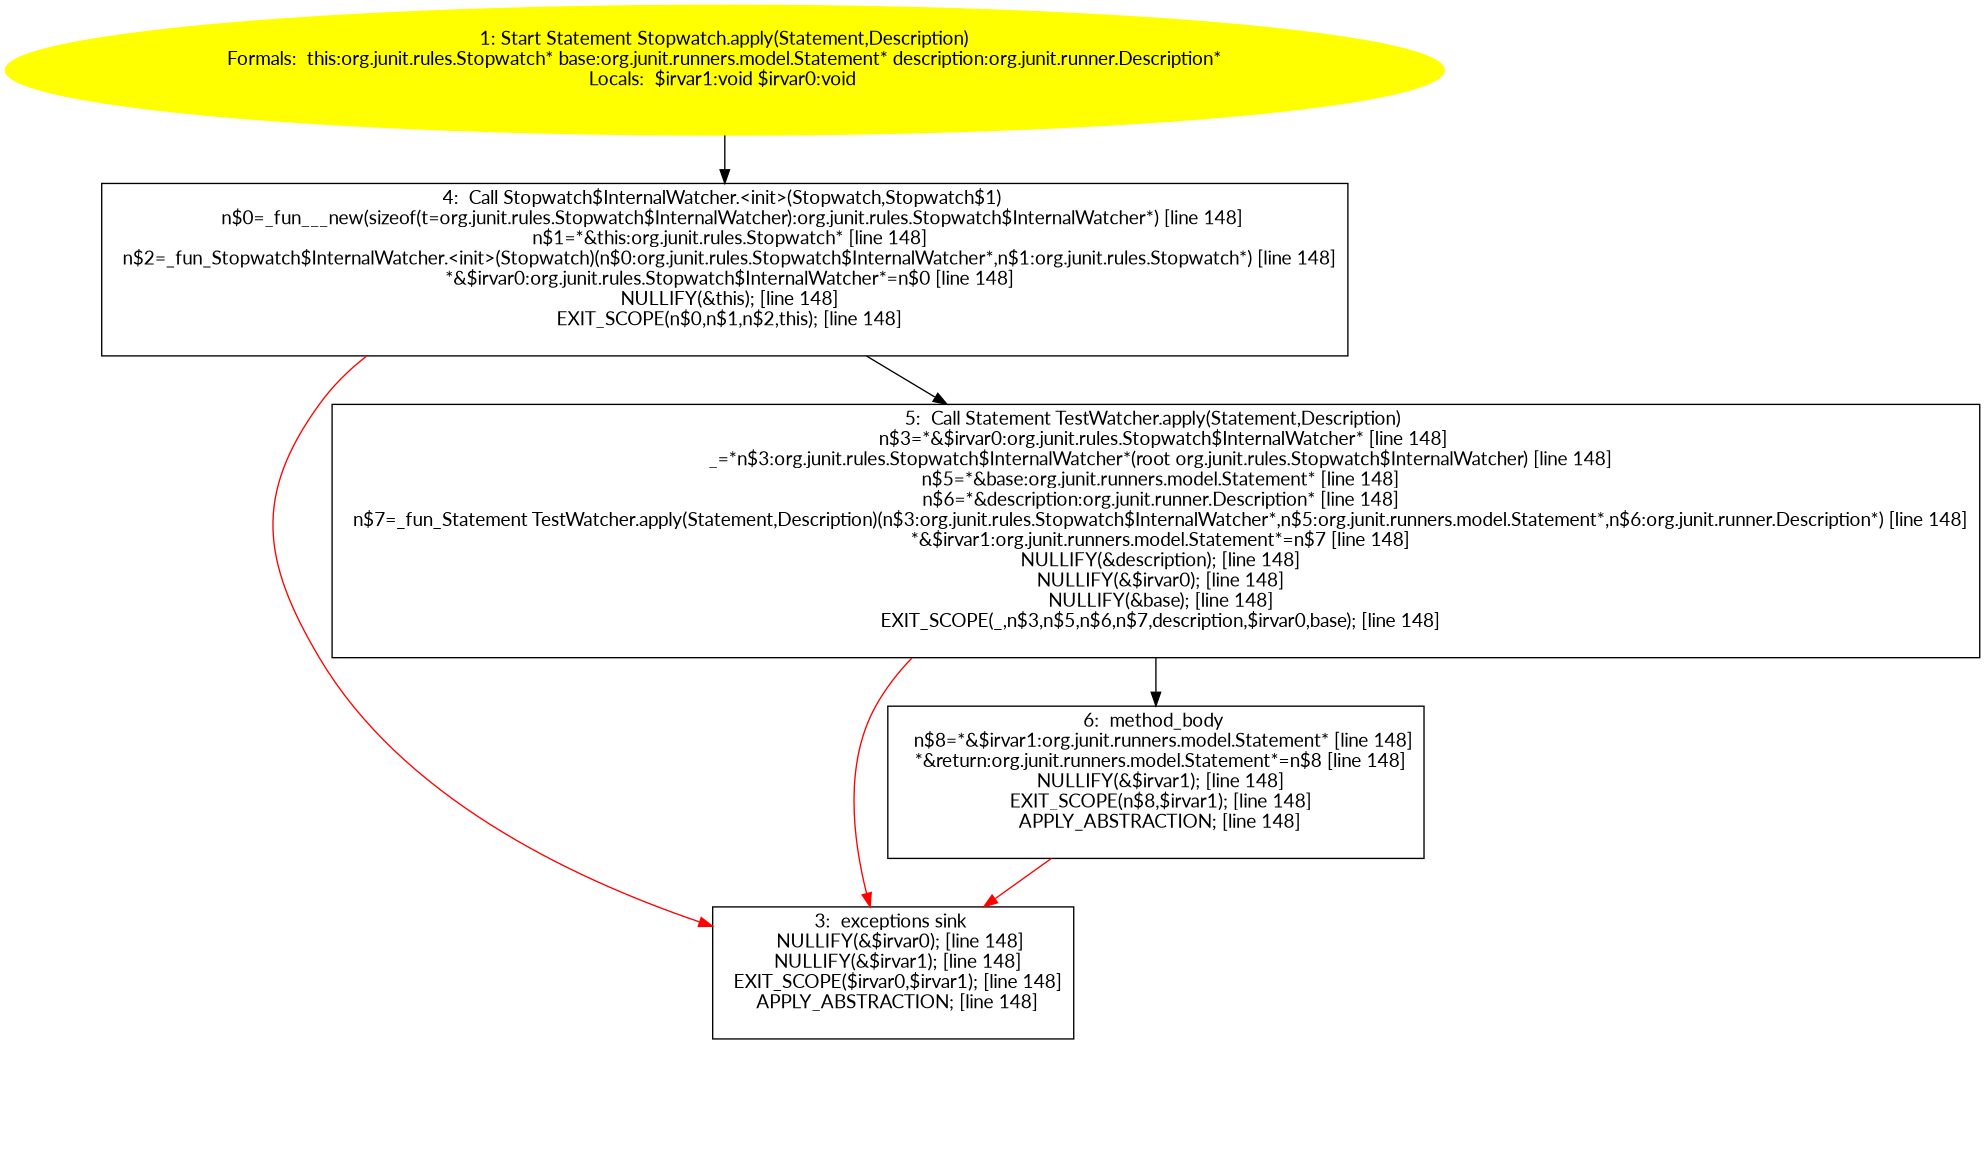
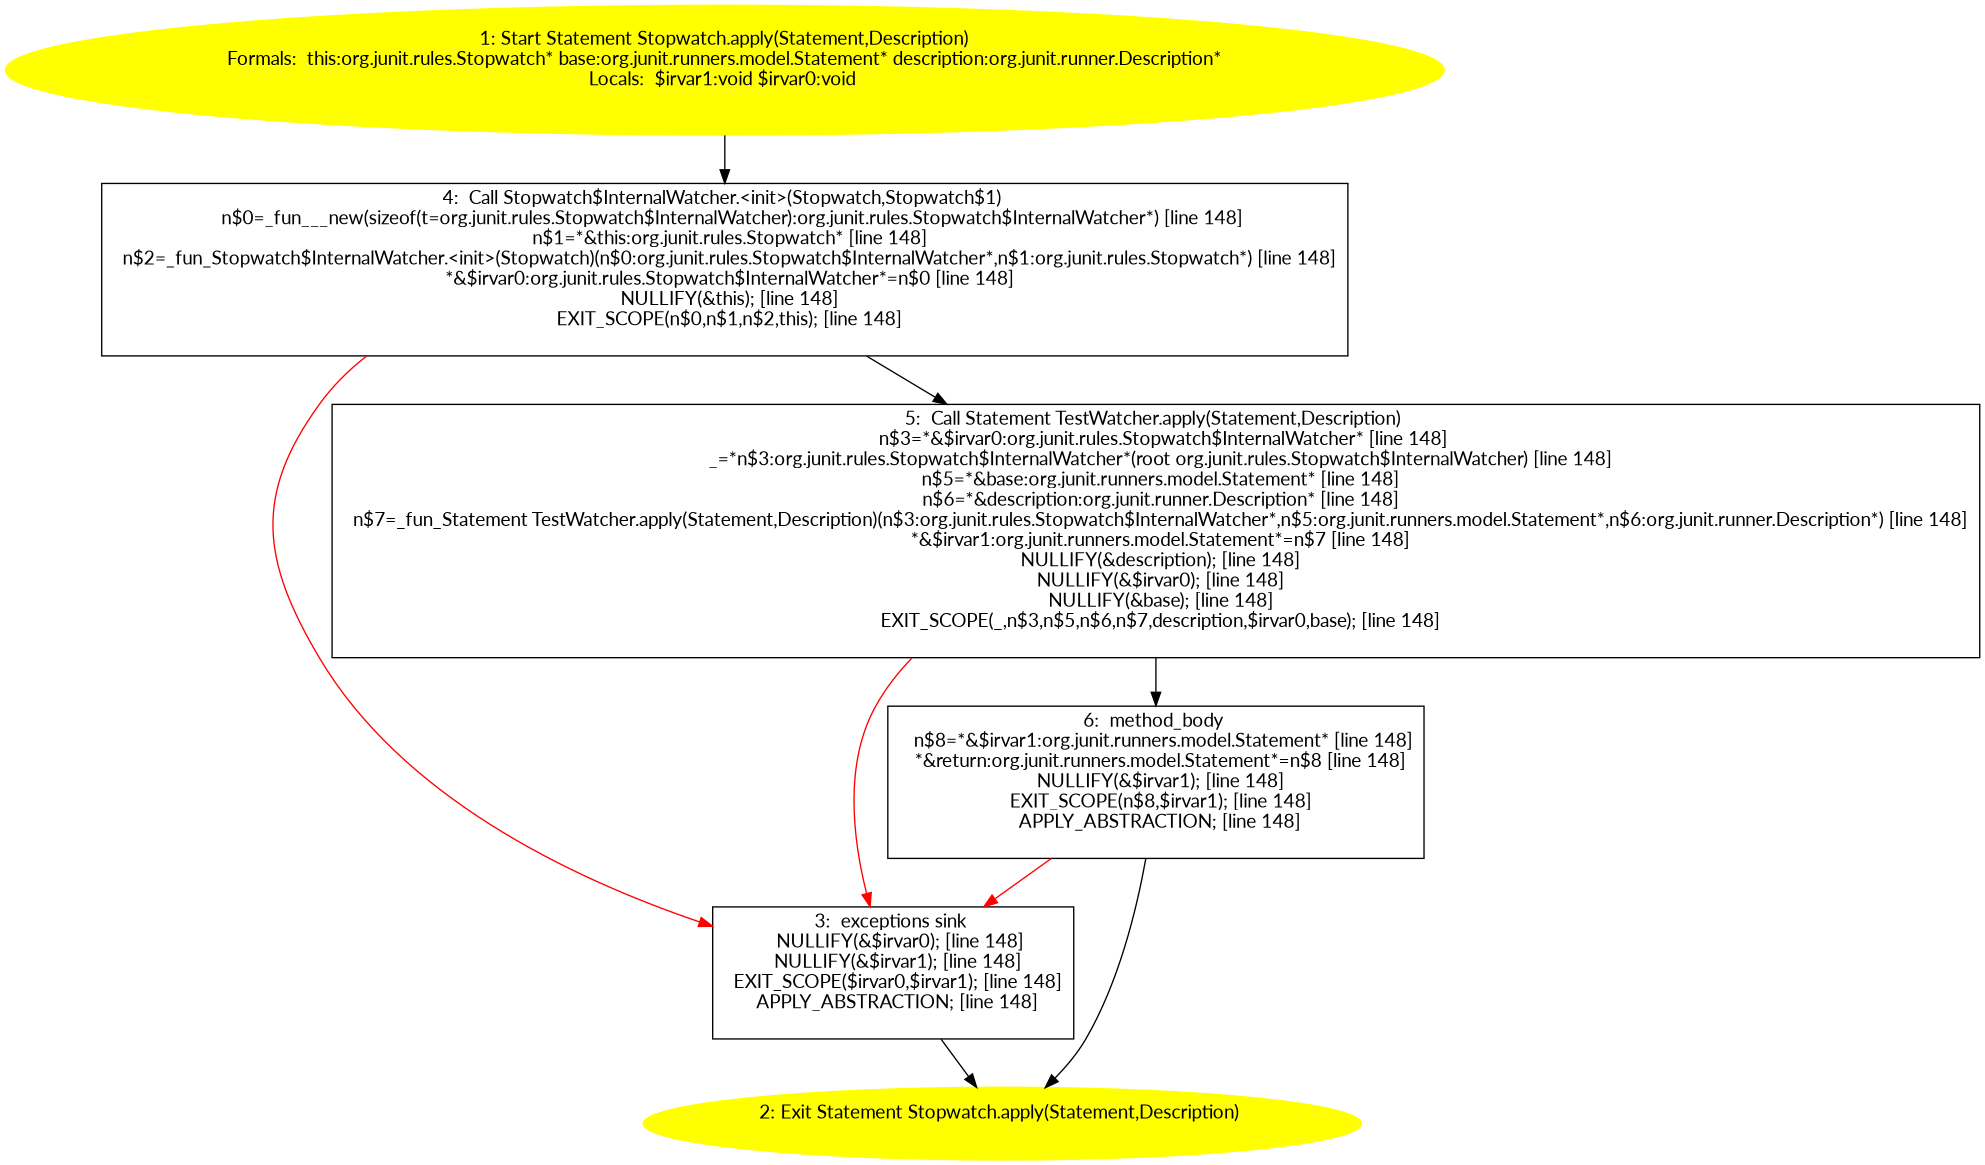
none -> (1002, 1124)
